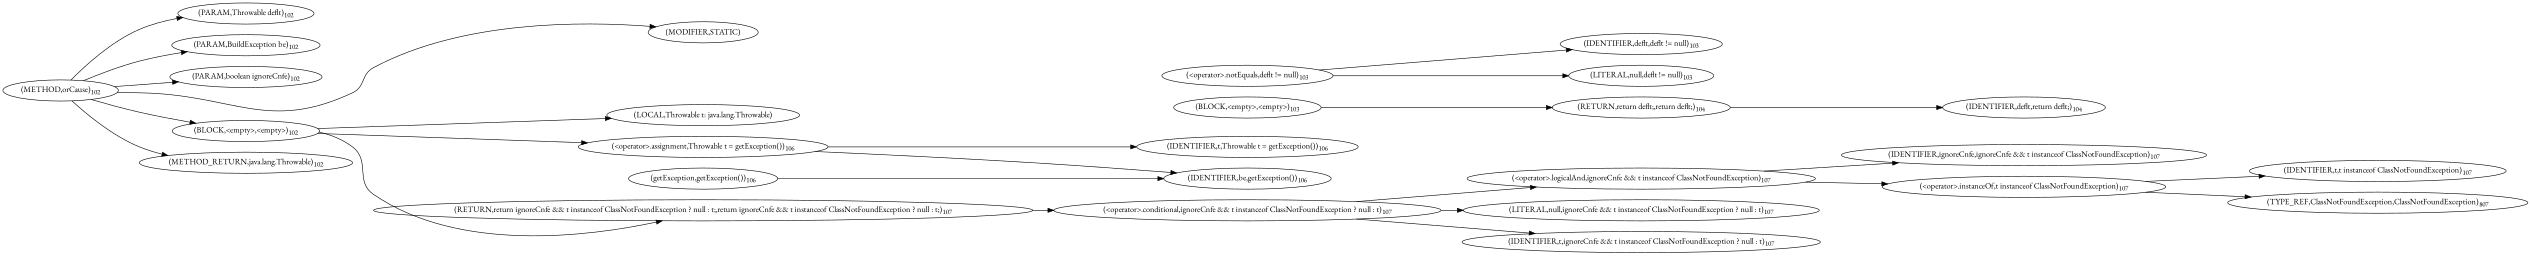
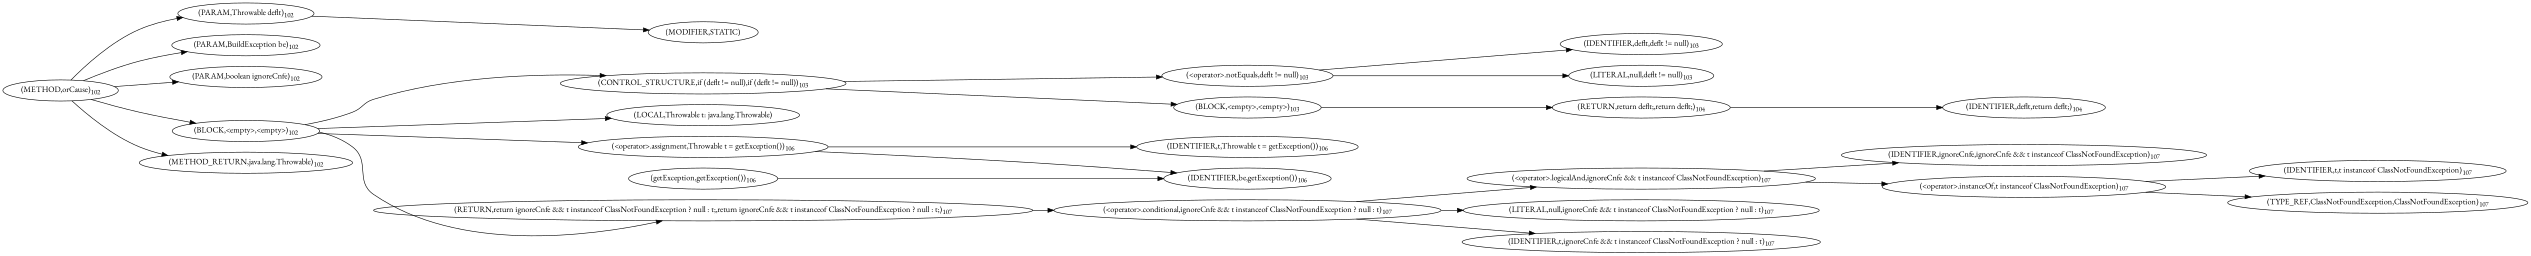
(378, 66) -> (478, 23)
none -> (703, 83)
(2484, 202) -> (2484, 202)
